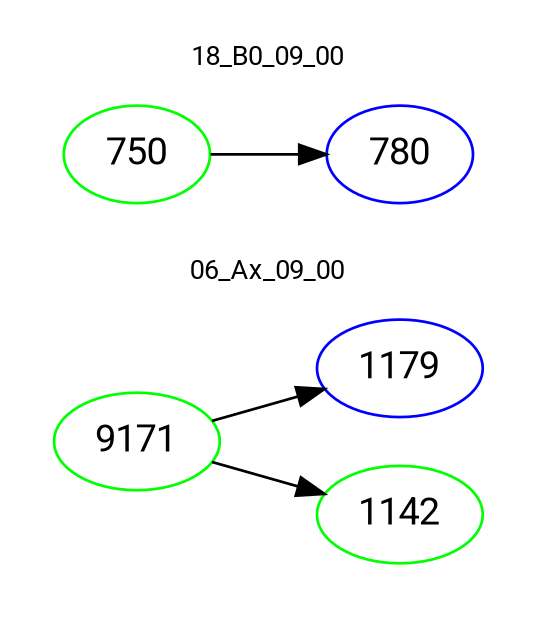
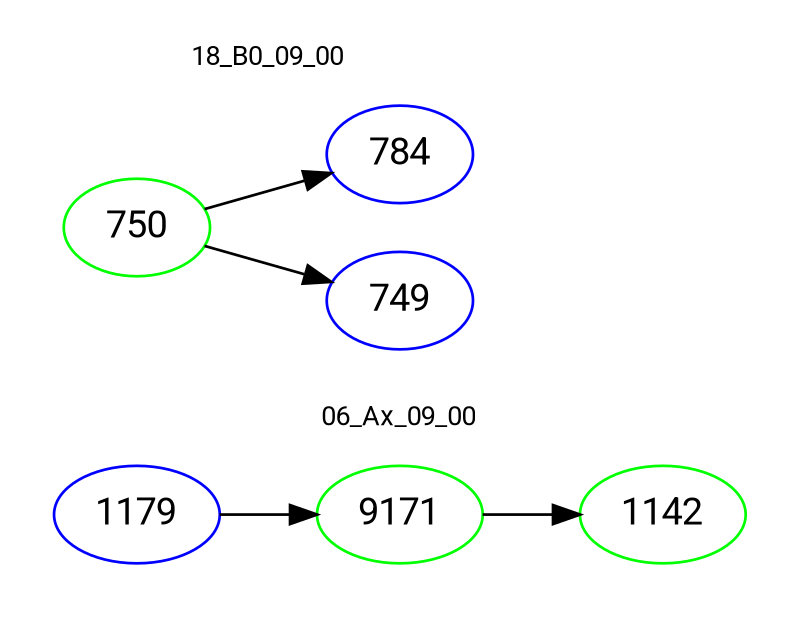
(400, 154) -> (400, 154)
none -> (400, 301)
(255, 409) -> (255, 515)
